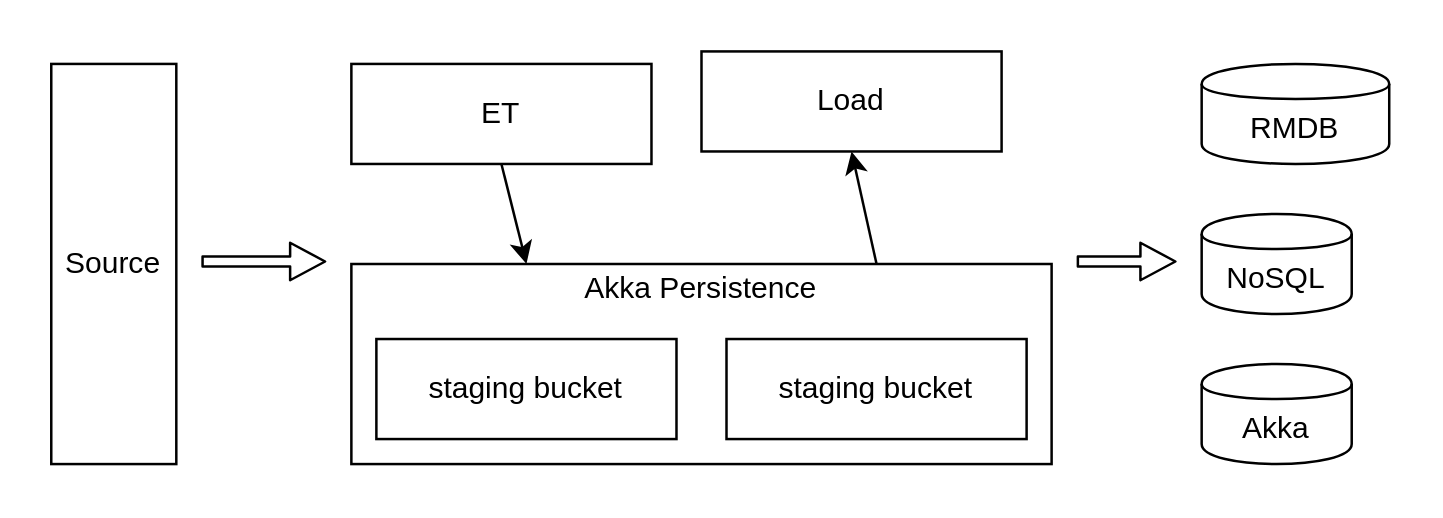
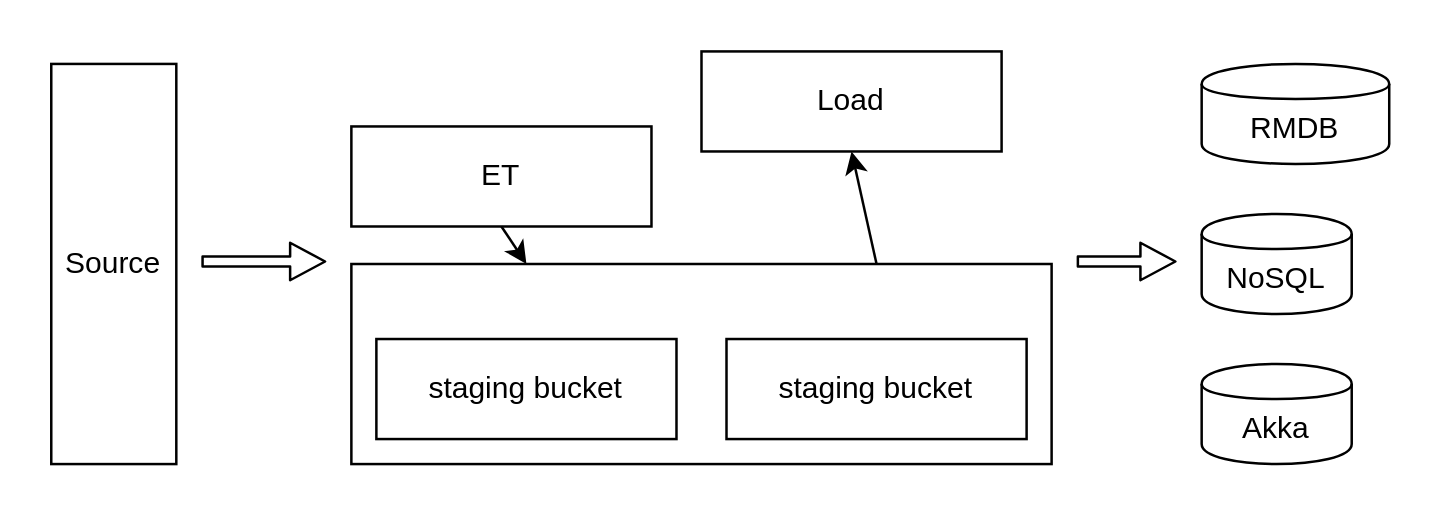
(501, 114) -> (501, 176)
(701, 289) -> none
